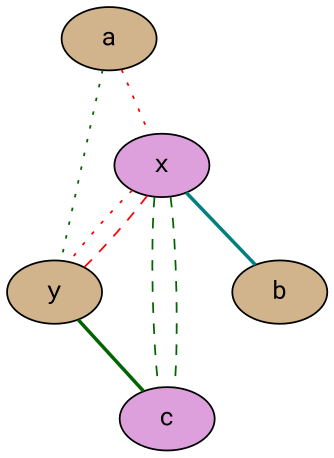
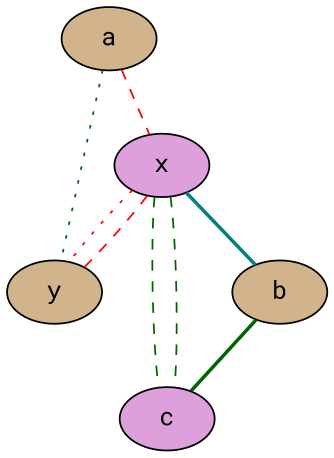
(136, 102) -> (136, 102)
(111, 355) -> (223, 355)
